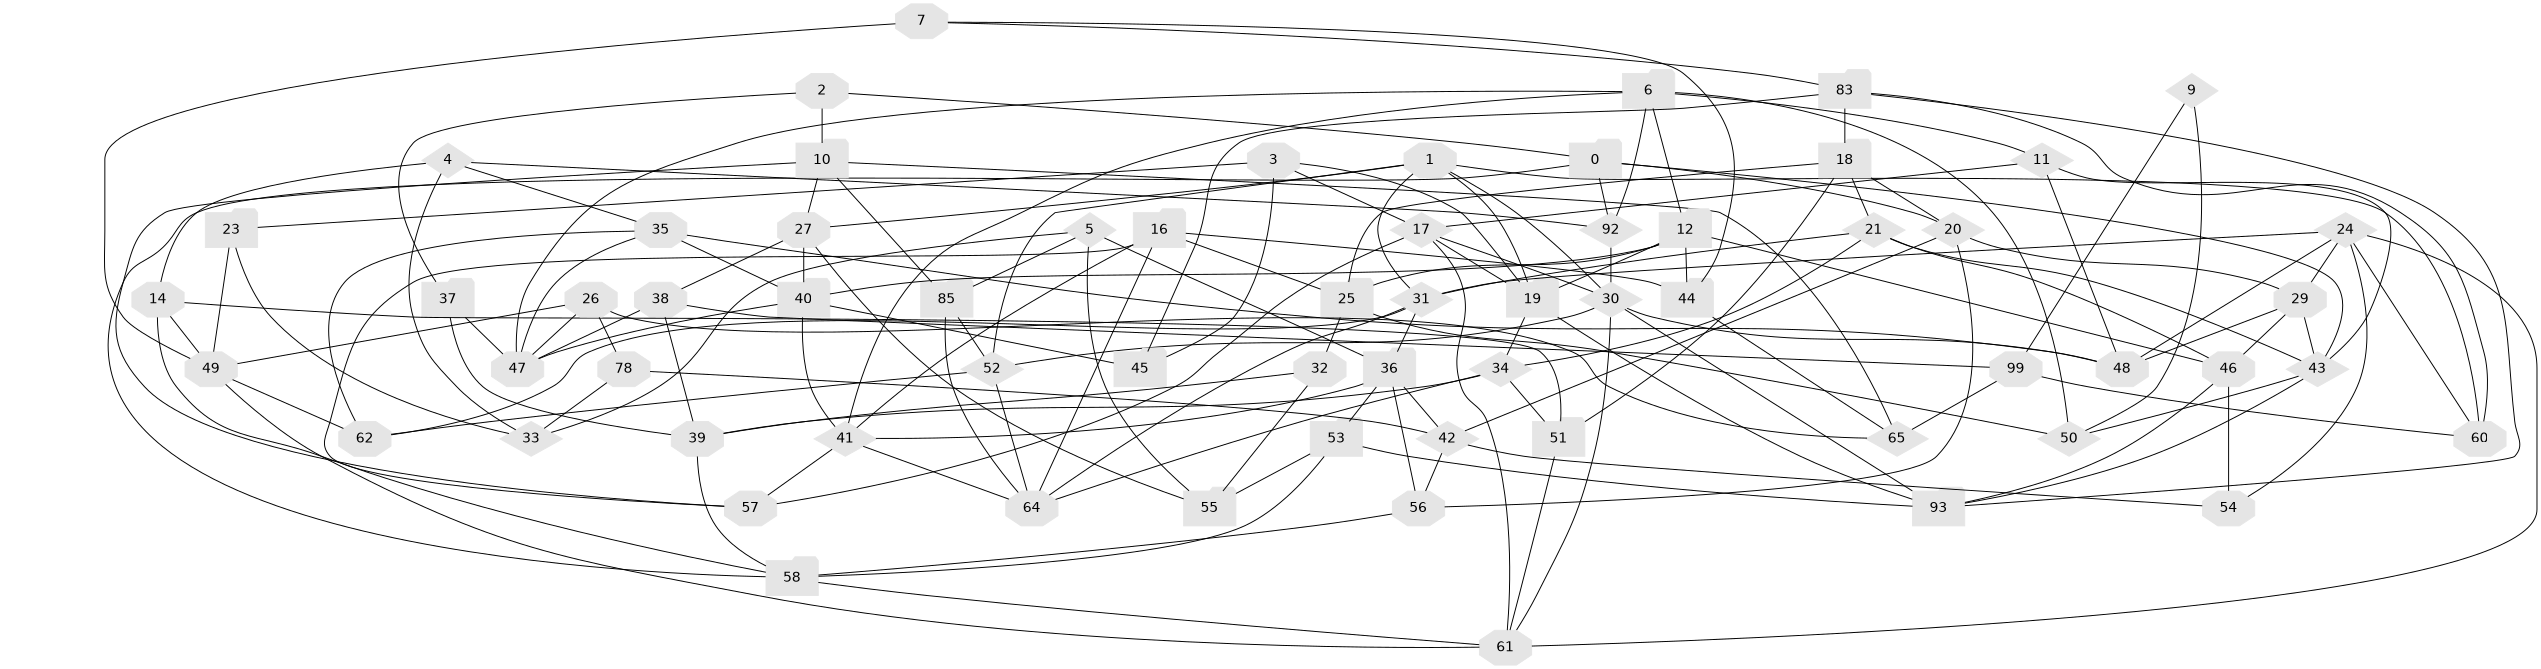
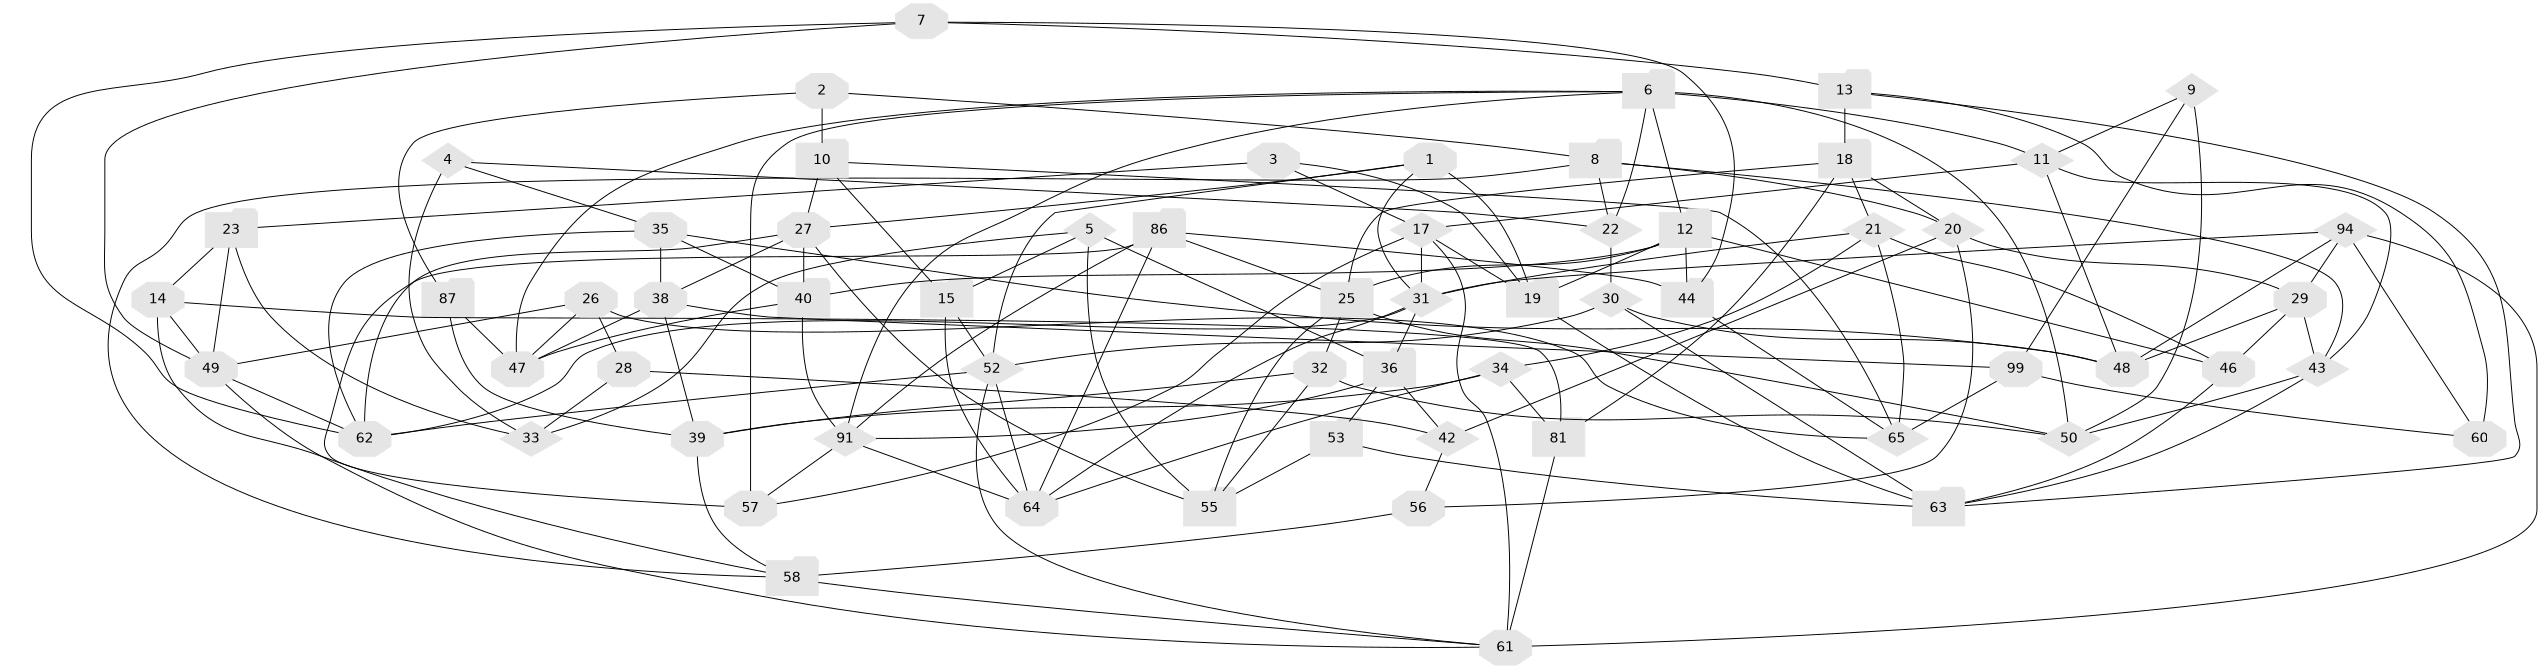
none -> (213, 71)
(1845, 91) -> (1845, 91)
none -> (2124, 123)
(1595, 160) -> (1595, 160)
(2039, 179) -> none
(270, 186) -> (193, 266)
(1534, 227) -> none
(1160, 230) -> (1160, 230)
(1611, 230) -> (1611, 230)
(2346, 230) -> (2346, 230)
(134, 245) -> (815, 134)
none -> (518, 255)
(1490, 255) -> (1421, 264)
(561, 278) -> (661, 265)
(2100, 284) -> (1899, 328)
(448, 300) -> (448, 300)
(947, 300) -> (947, 300)
(1516, 336) -> none
(624, 369) -> (624, 369)
(1140, 369) -> none
none -> (1256, 396)
none -> (1673, 418)
(845, 439) -> (845, 439)
(1404, 439) -> none
(1559, 439) -> (1559, 439)
(1589, 473) -> (1158, 596)
(1939, 508) -> (1939, 508)
(2229, 508) -> none
(1086, 558) -> none
